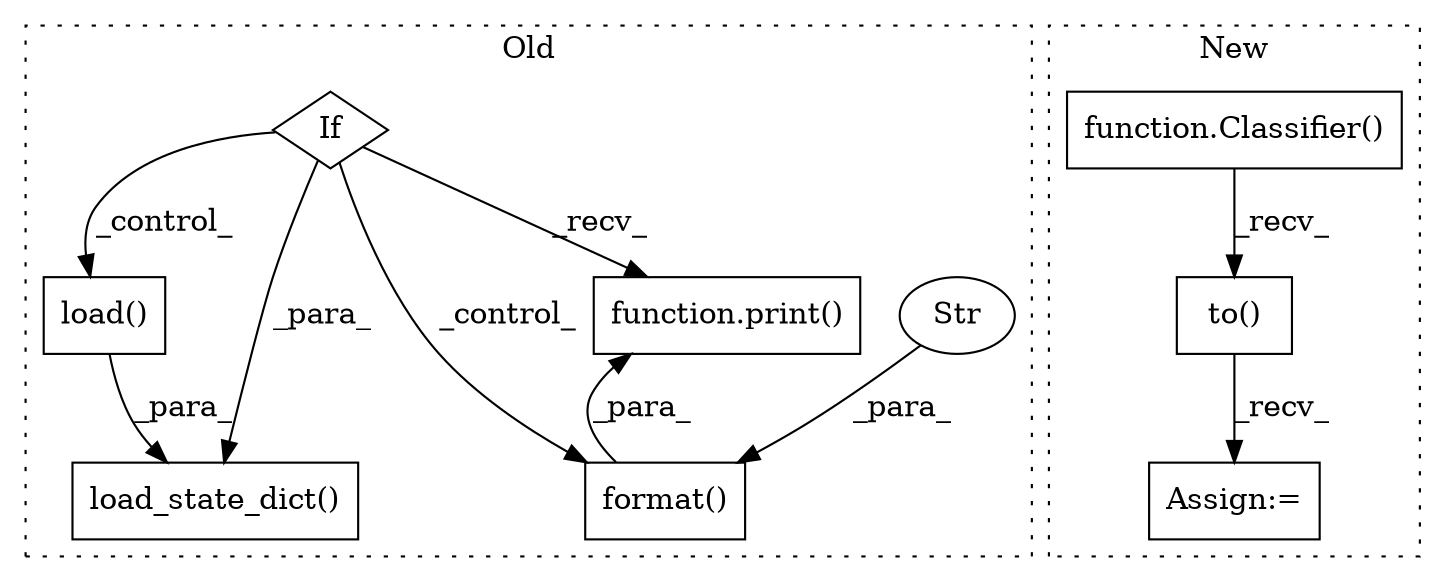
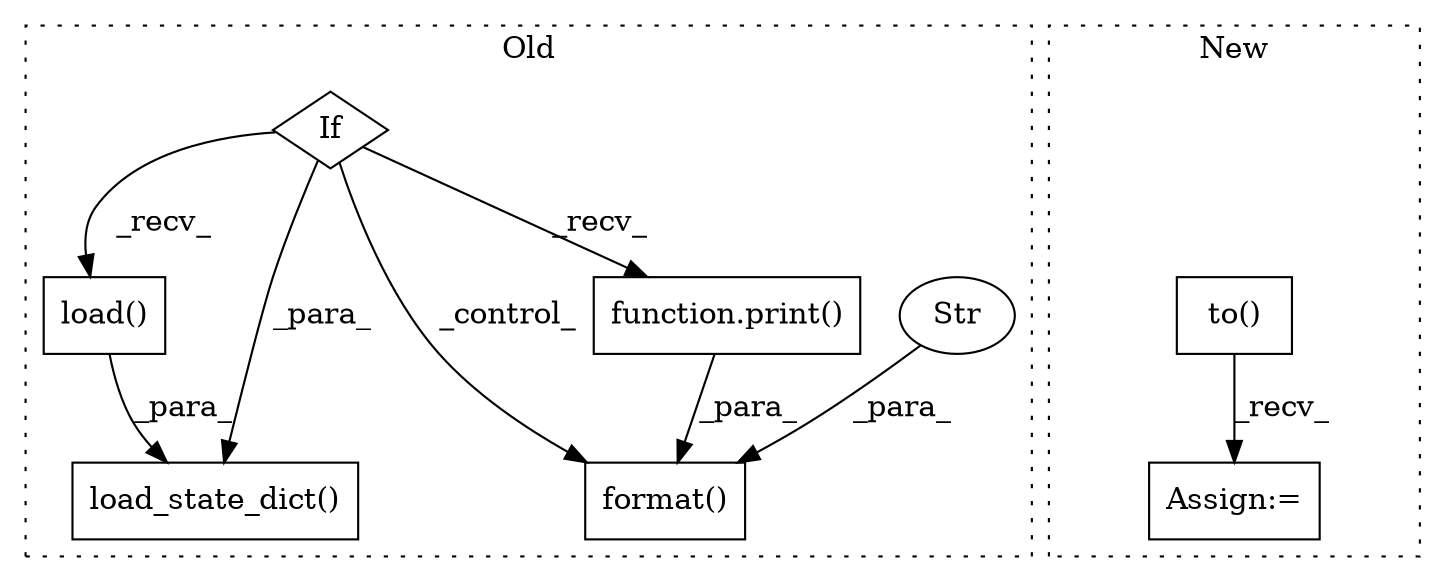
(1234, 130) -> none
(164, 223) -> (164, 223)
(588, 415) -> (700, 398)
